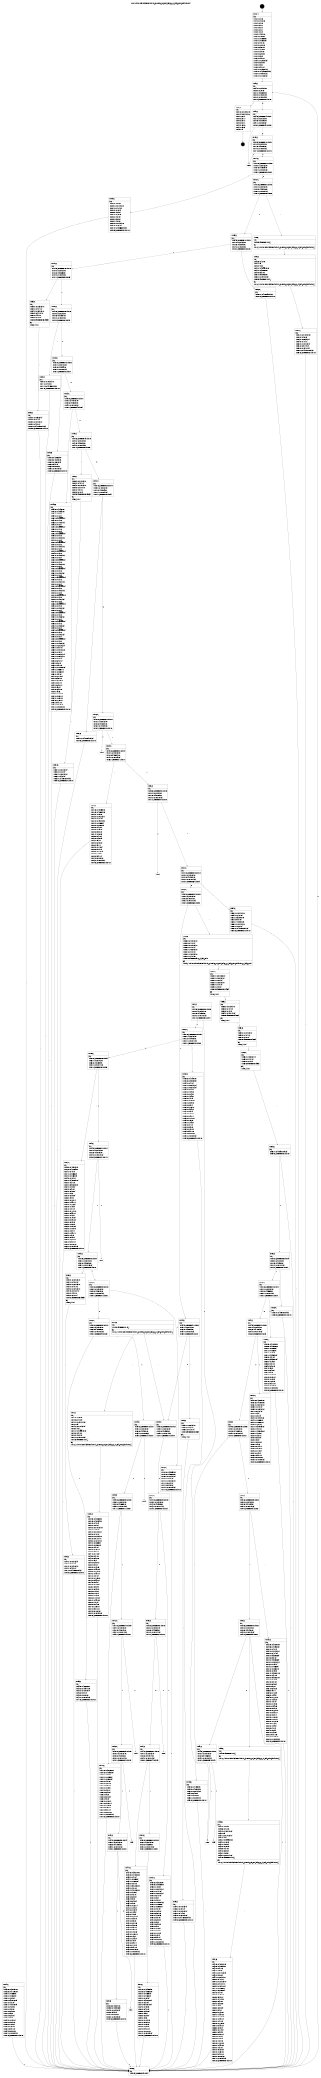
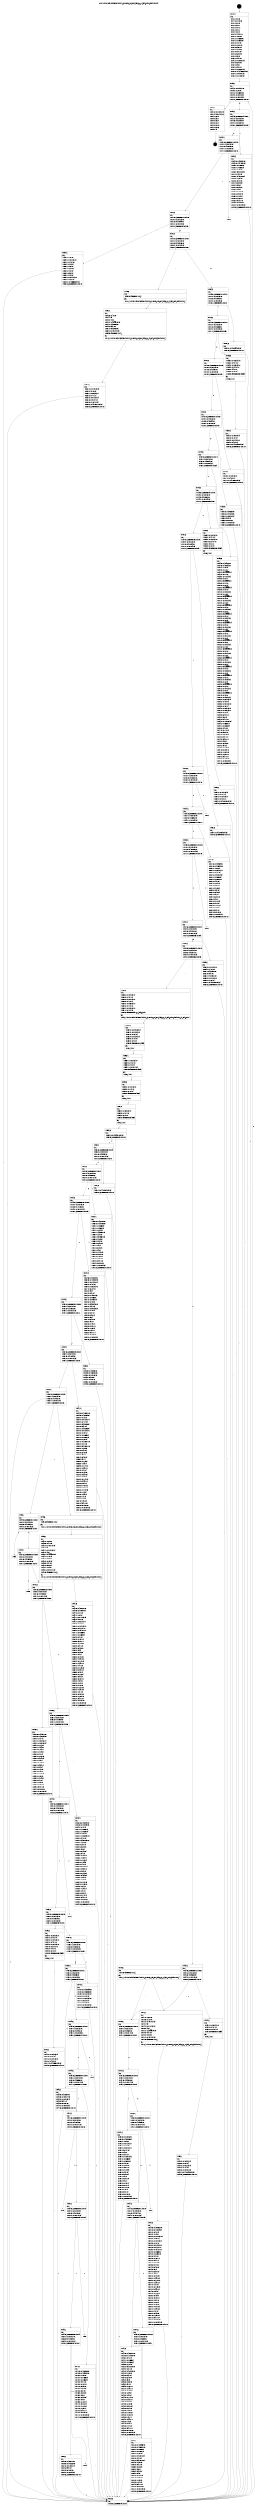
(249, 145) -> (240, 141)
(210, 1801) -> (28, 1539)
